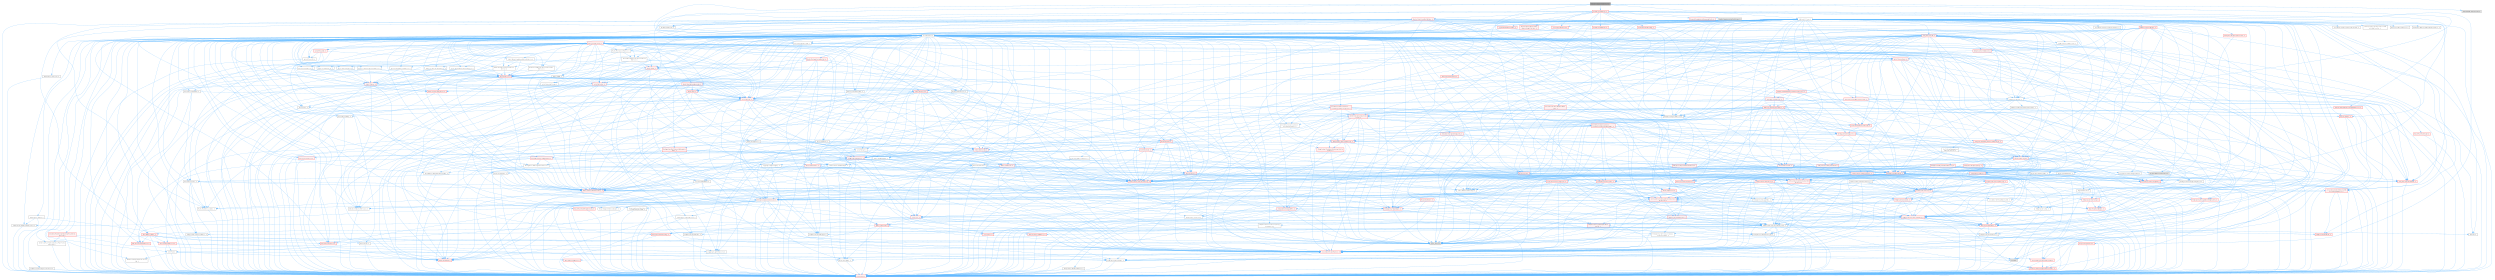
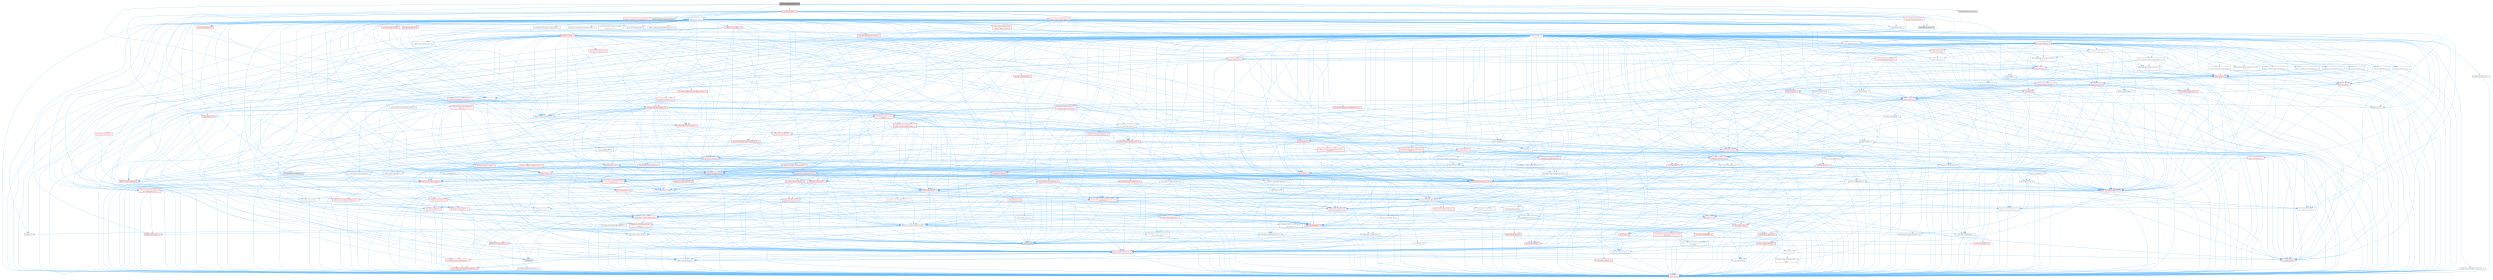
none -> (1927, 27)
